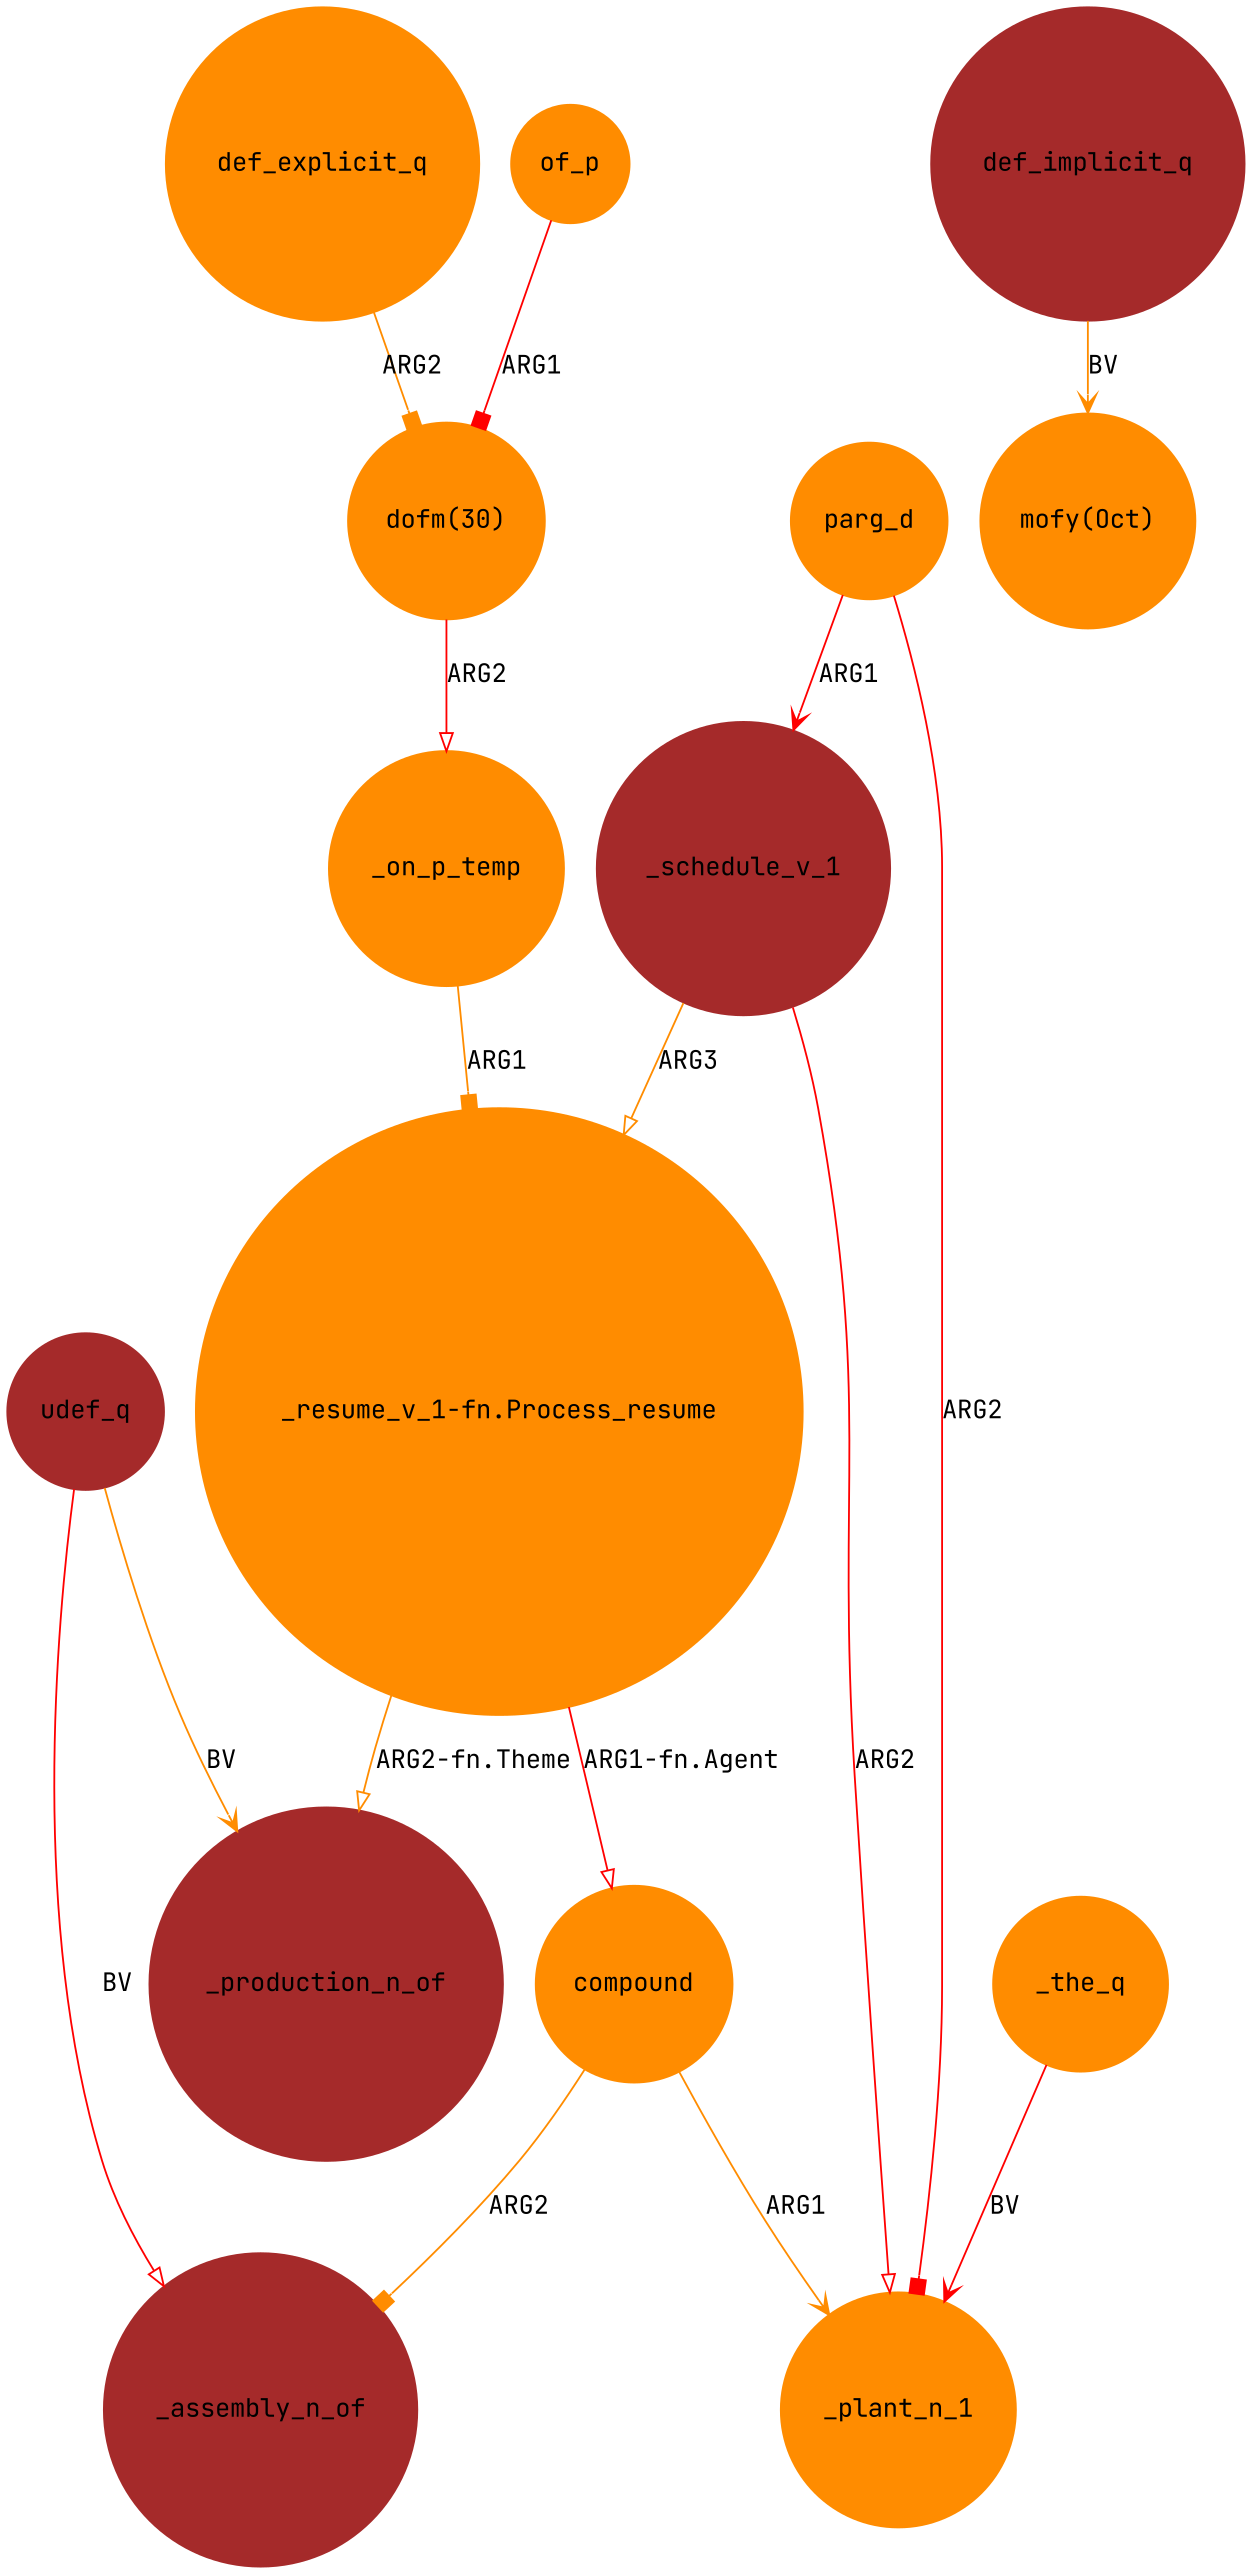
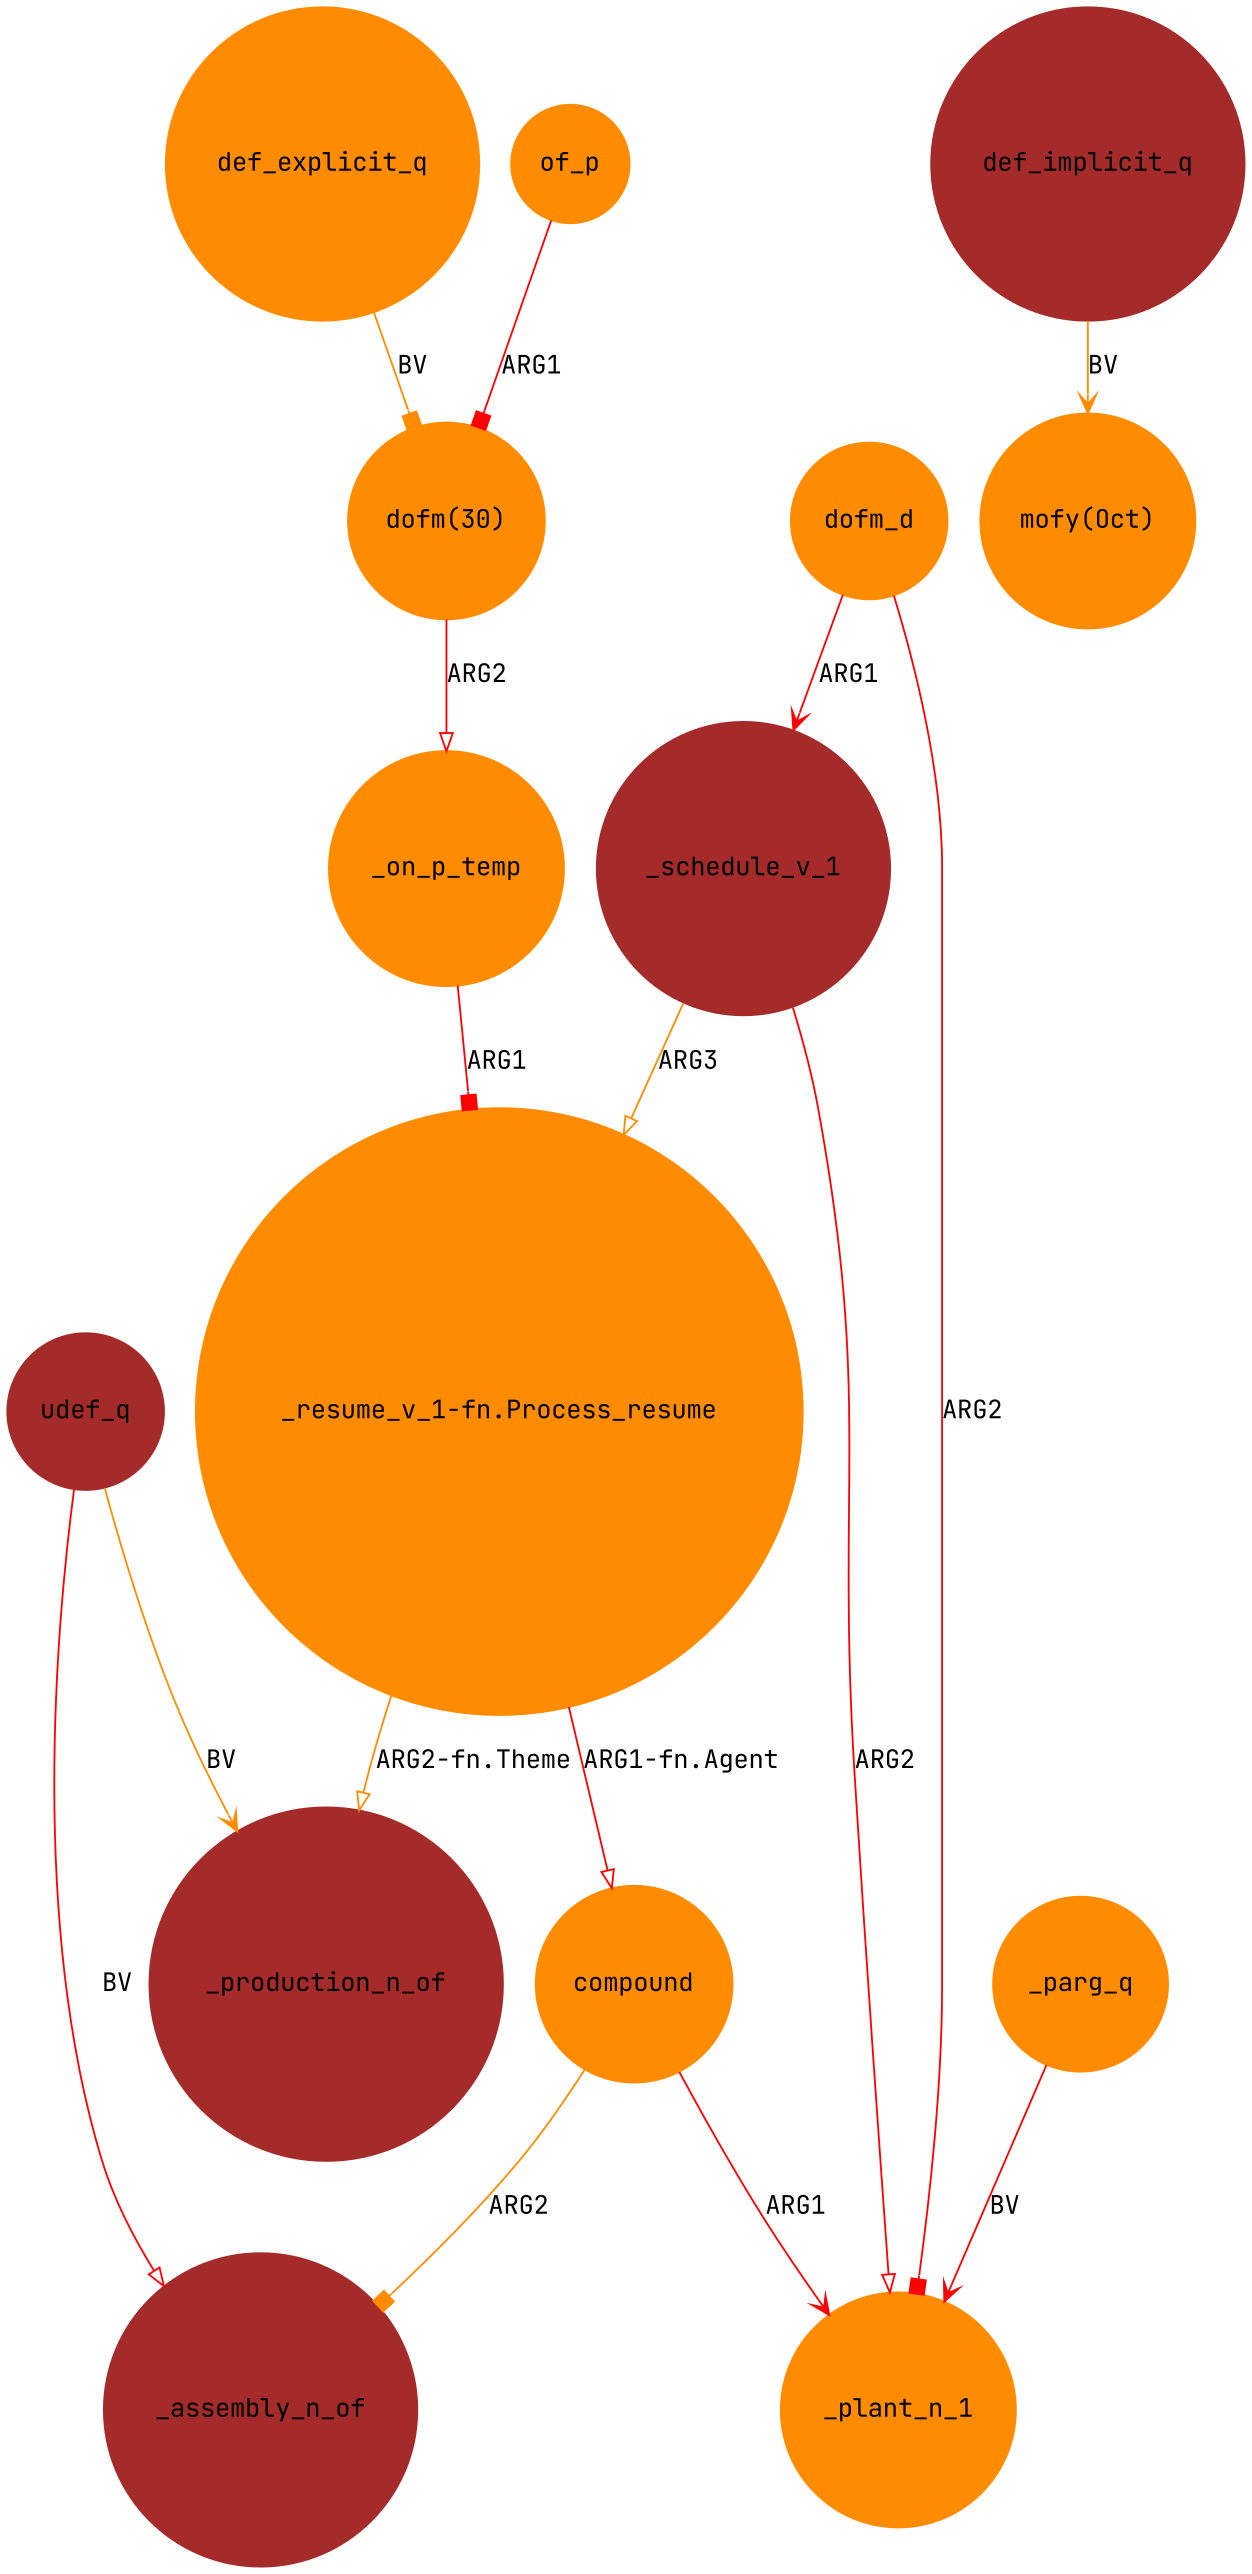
(413, 367) -> (413, 367)
(869, 521) -> (869, 521)
(463, 1038) -> (463, 1038)
(1081, 1984) -> (1081, 1984)
(745, 2188) -> (745, 2188)
